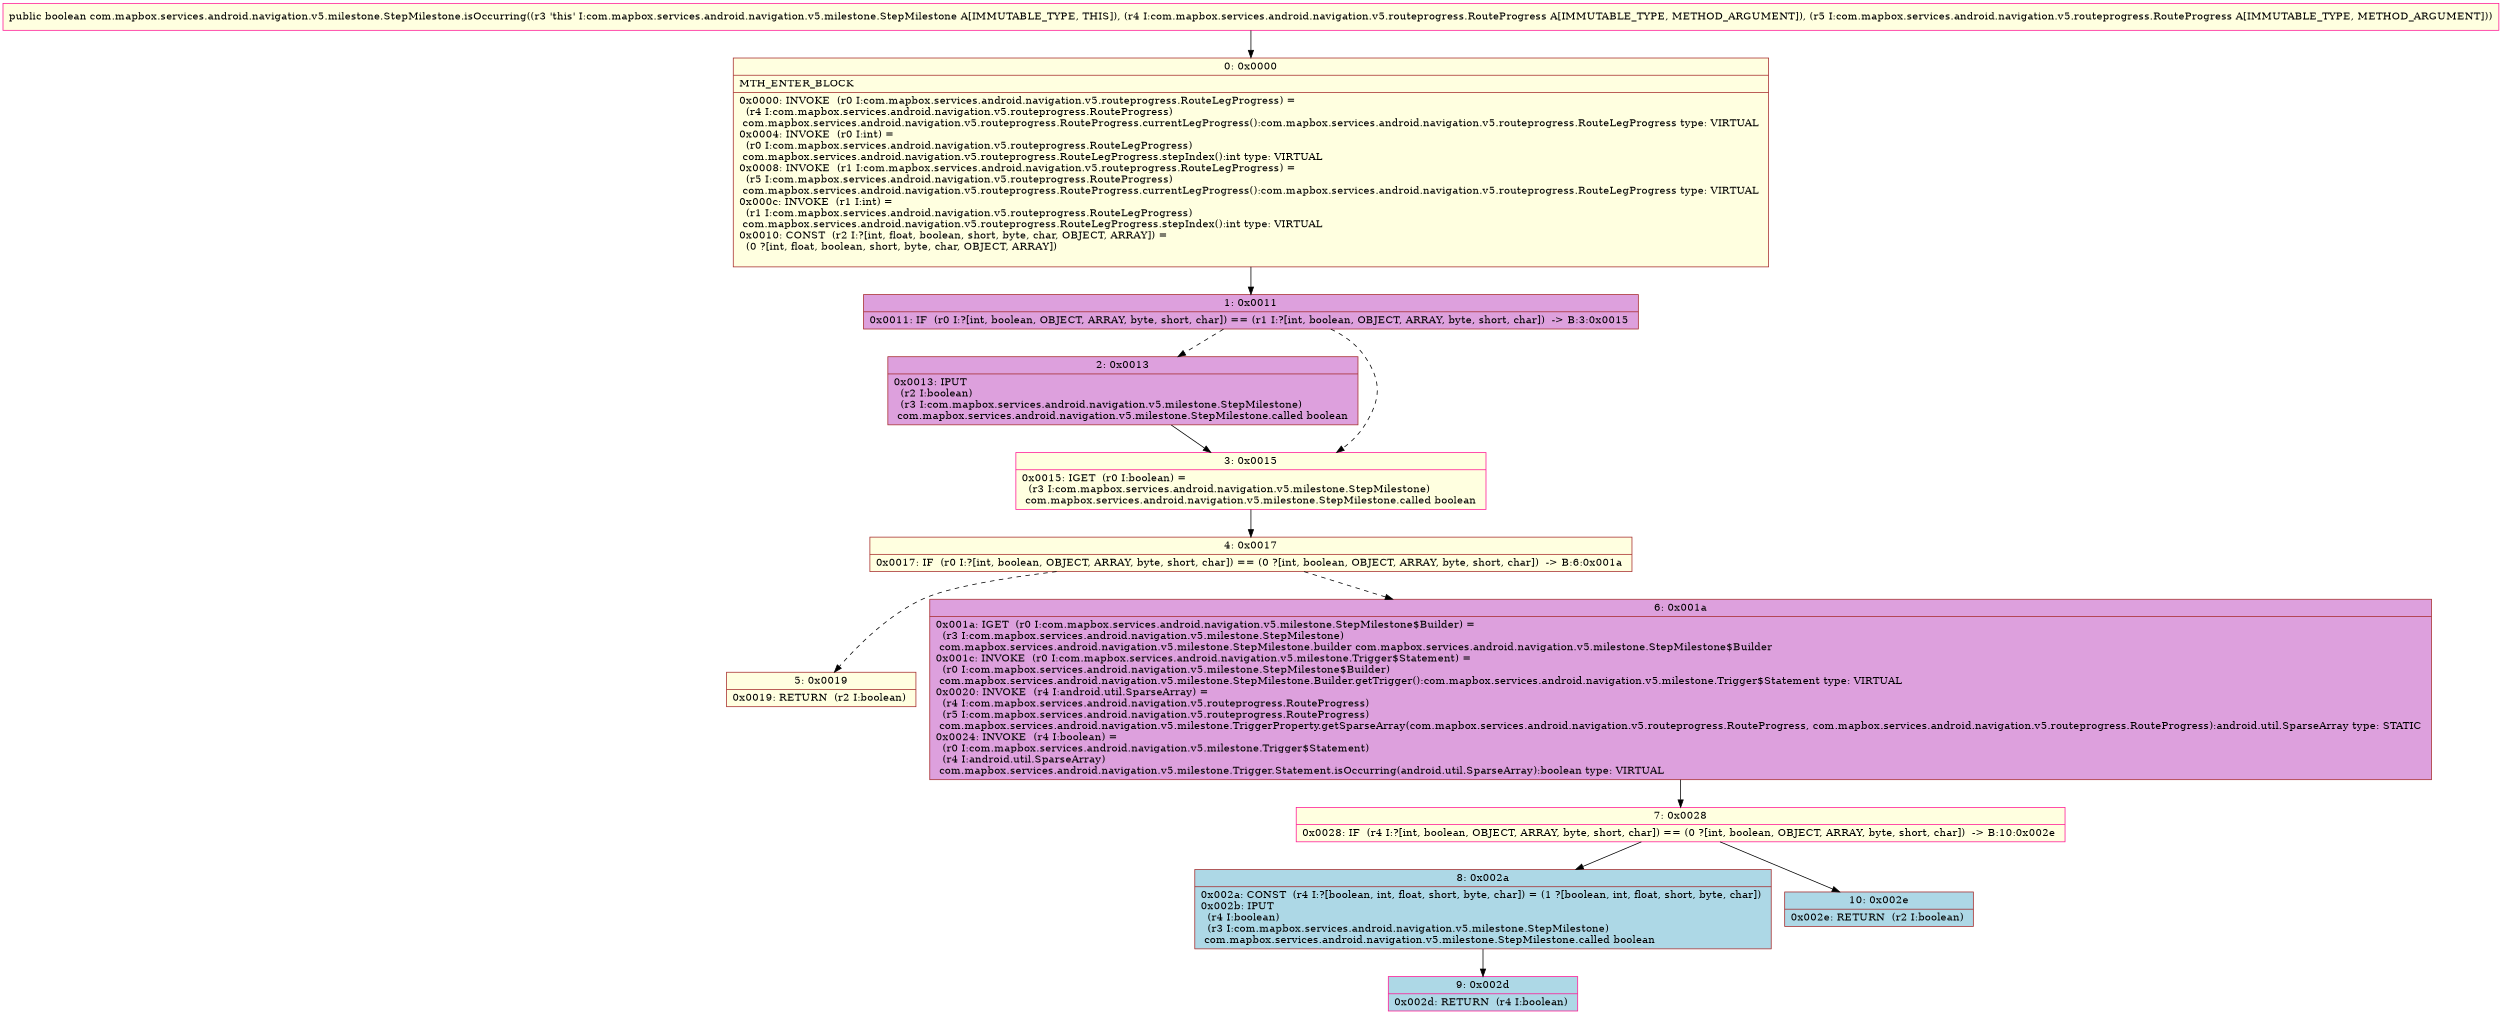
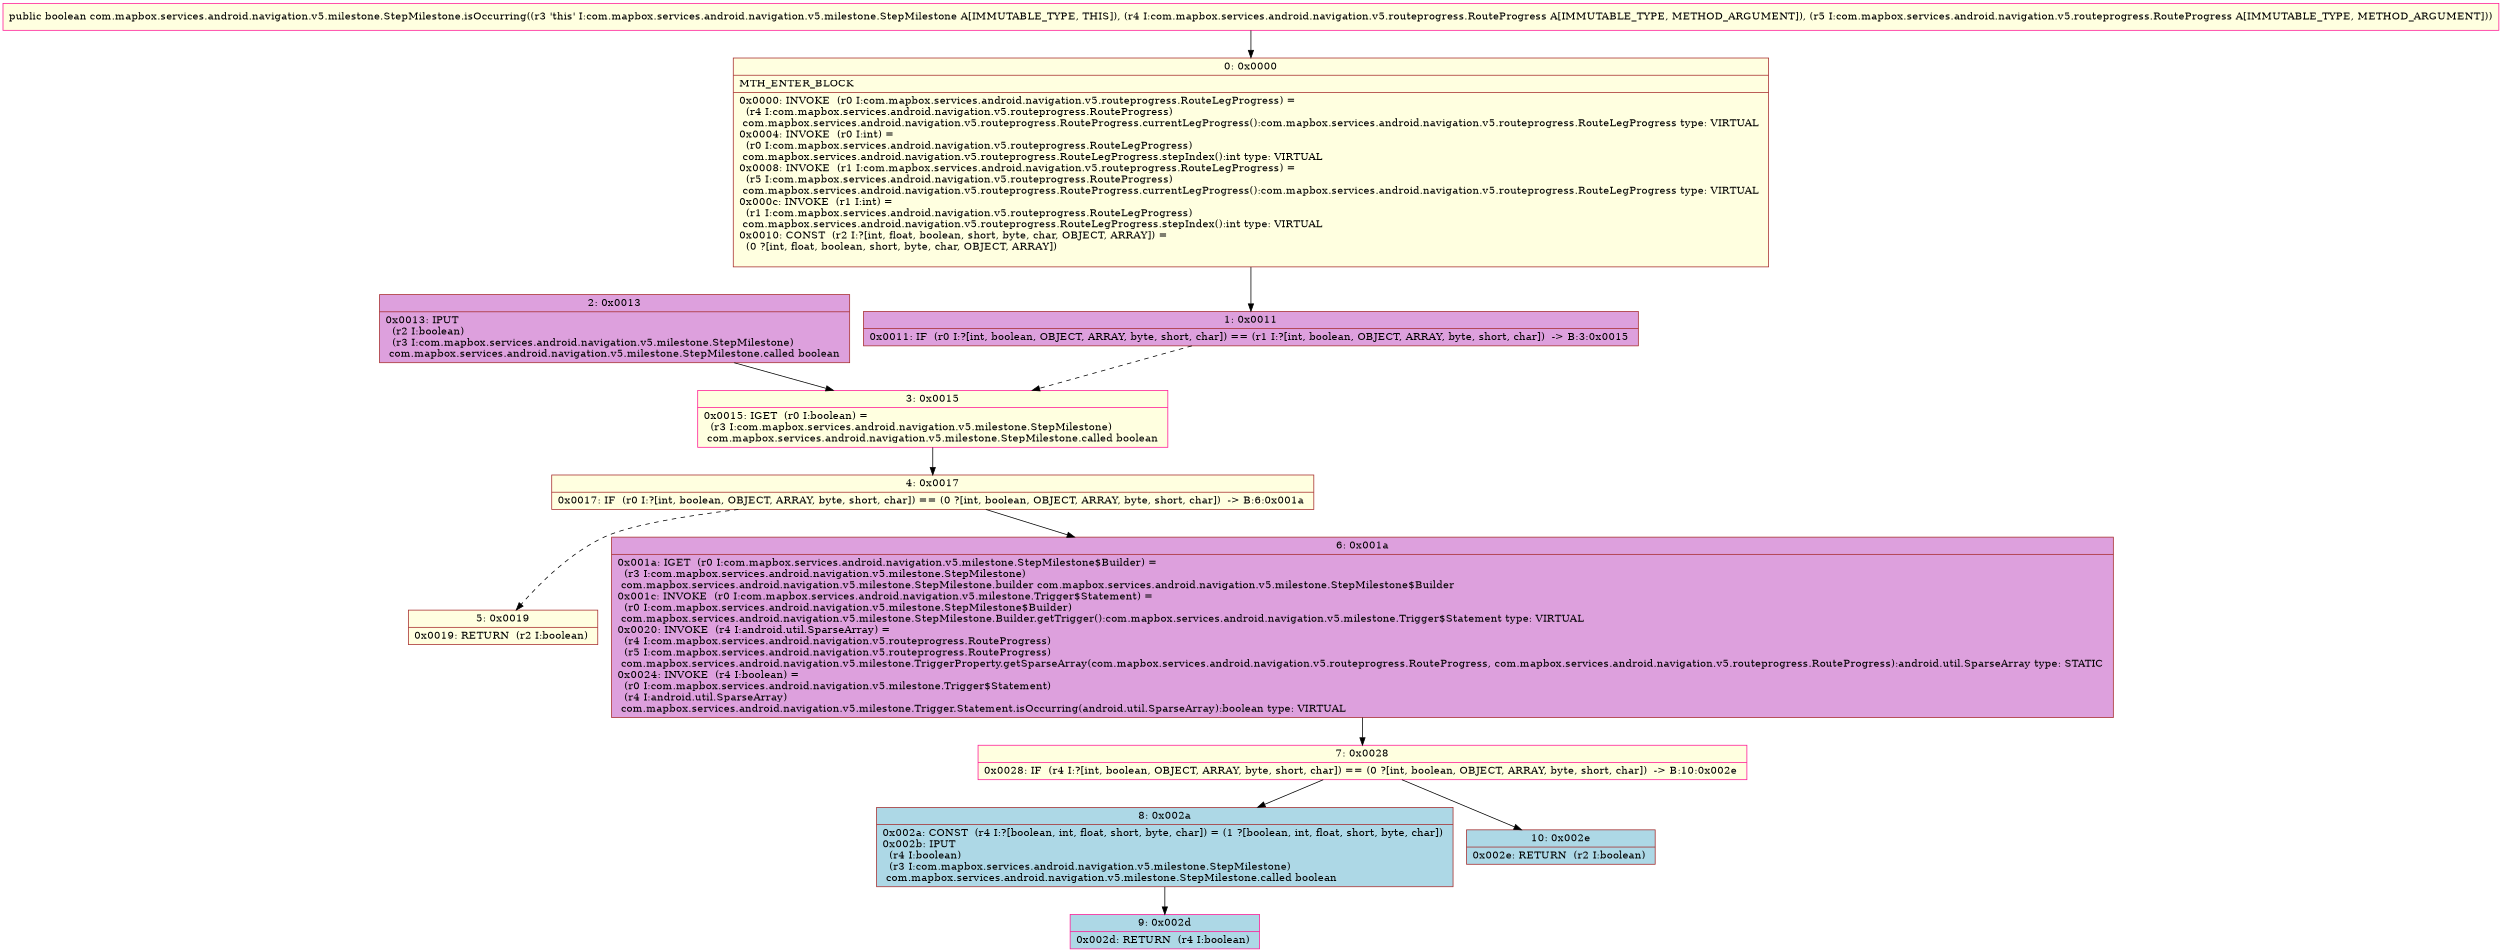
(1204, 341) -> none
(1345, 584) -> (1027, 522)
